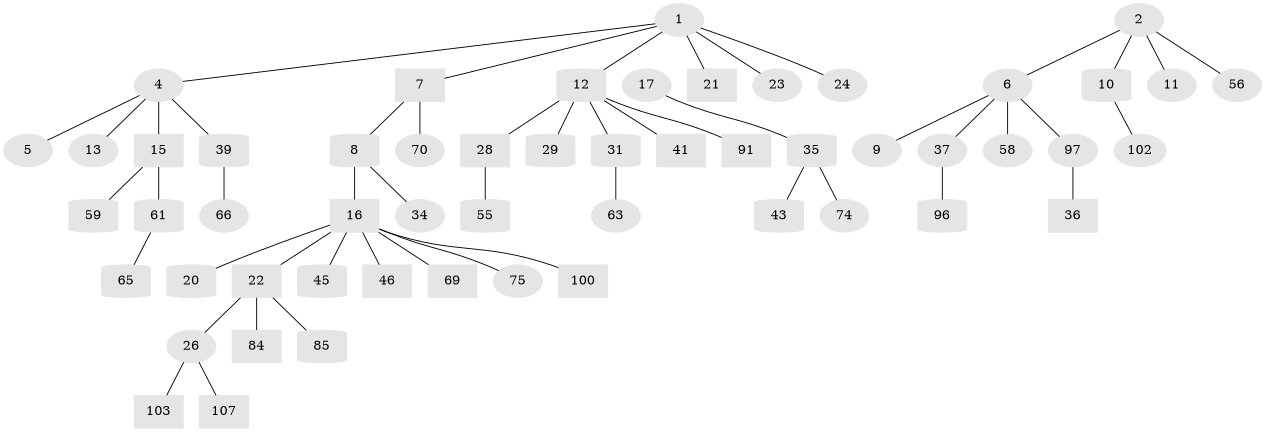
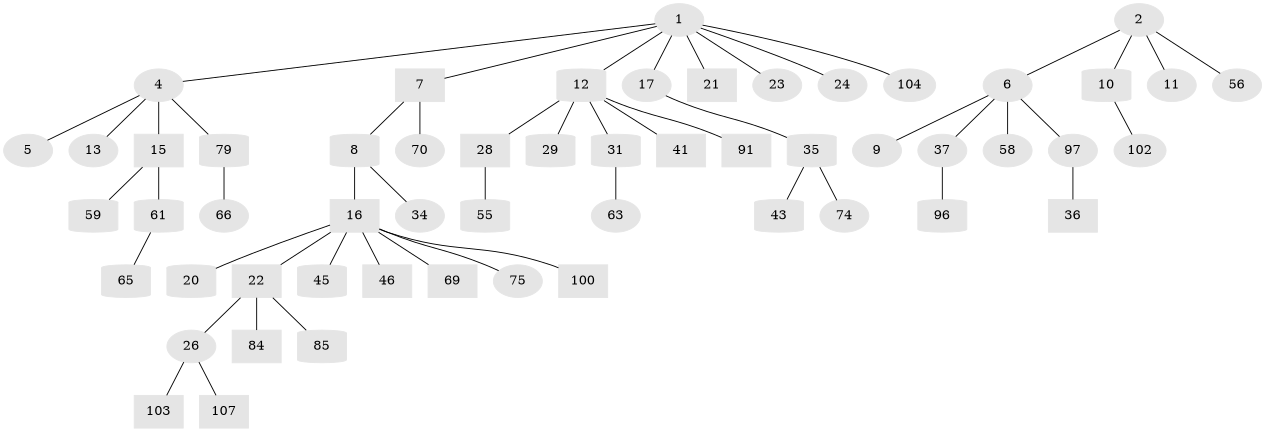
none -> (663, 53)
none -> (910, 85)
(224, 151) -> (224, 151)
